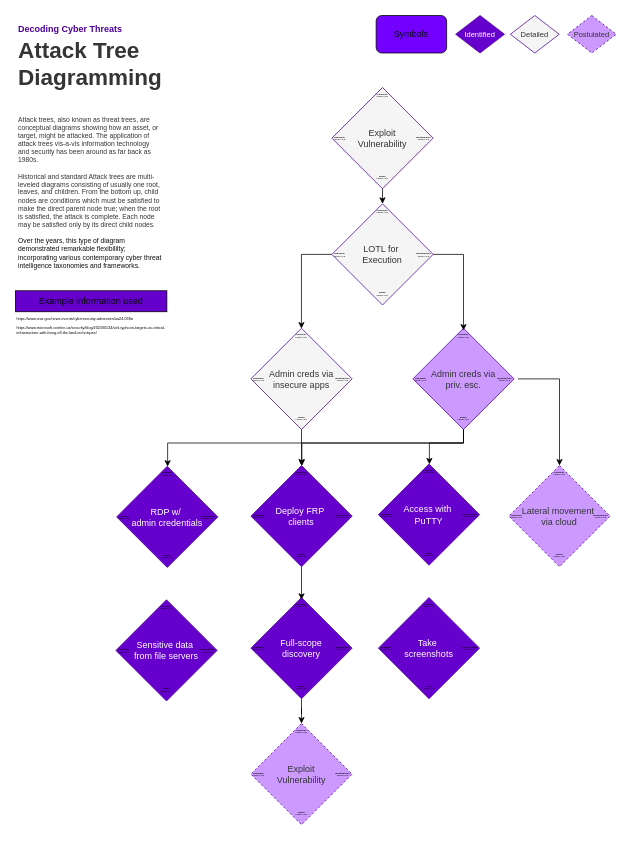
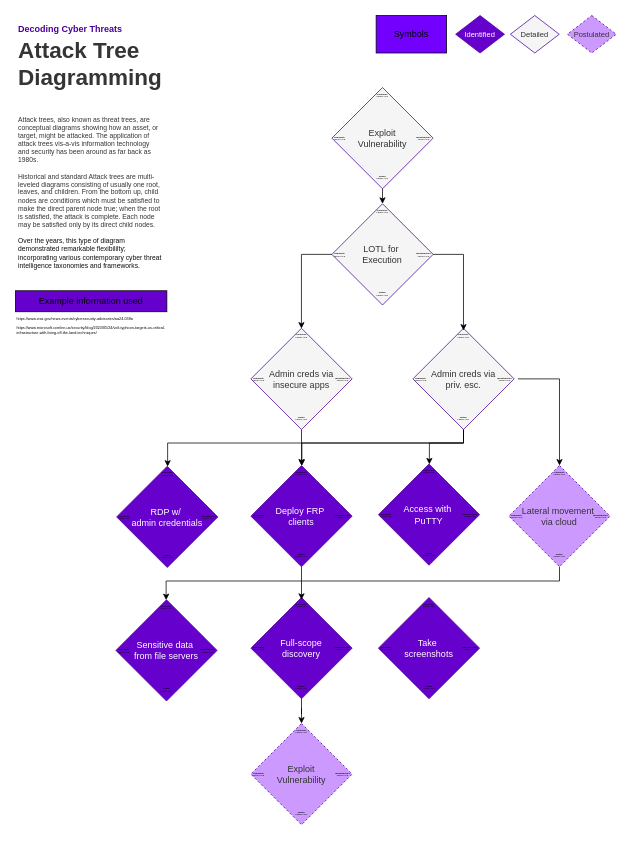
(411, 34) -> (411, 34)
(464, 379) -> (464, 379)
none -> (560, 575)
